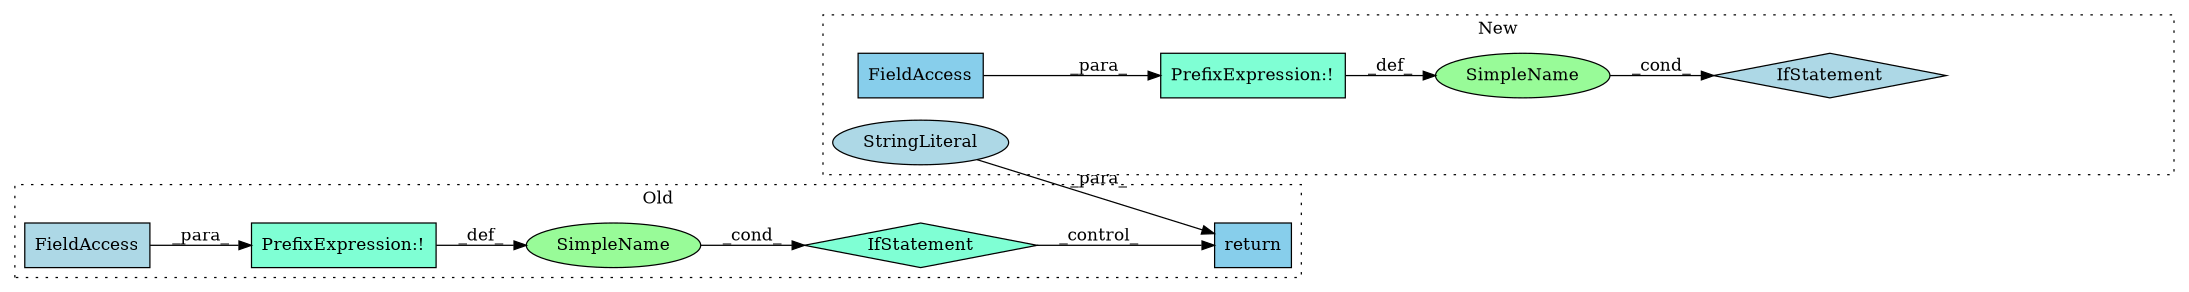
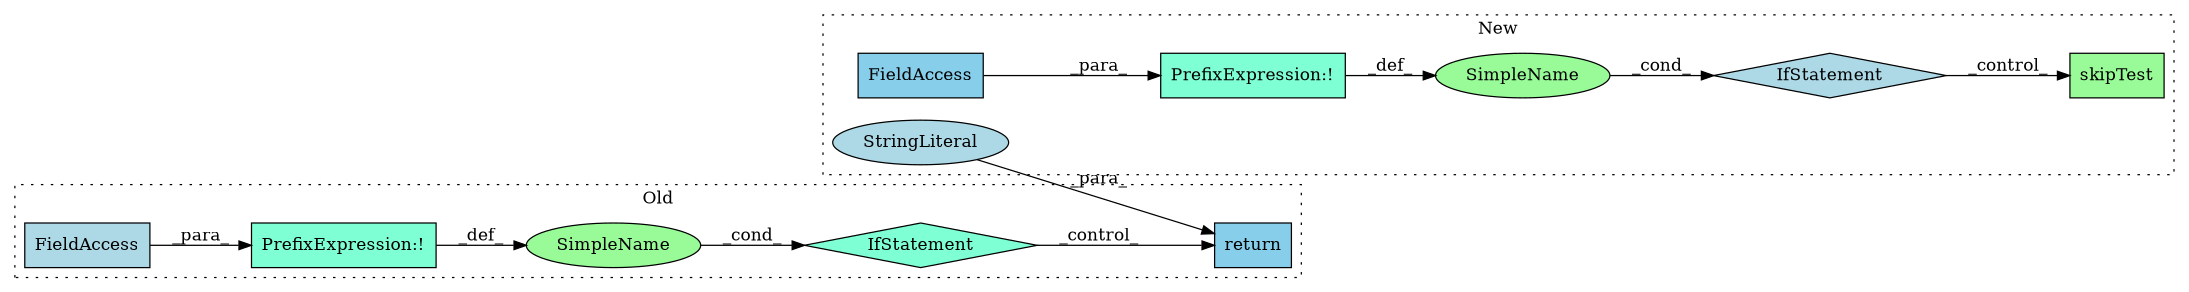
none -> (2117, 76)
